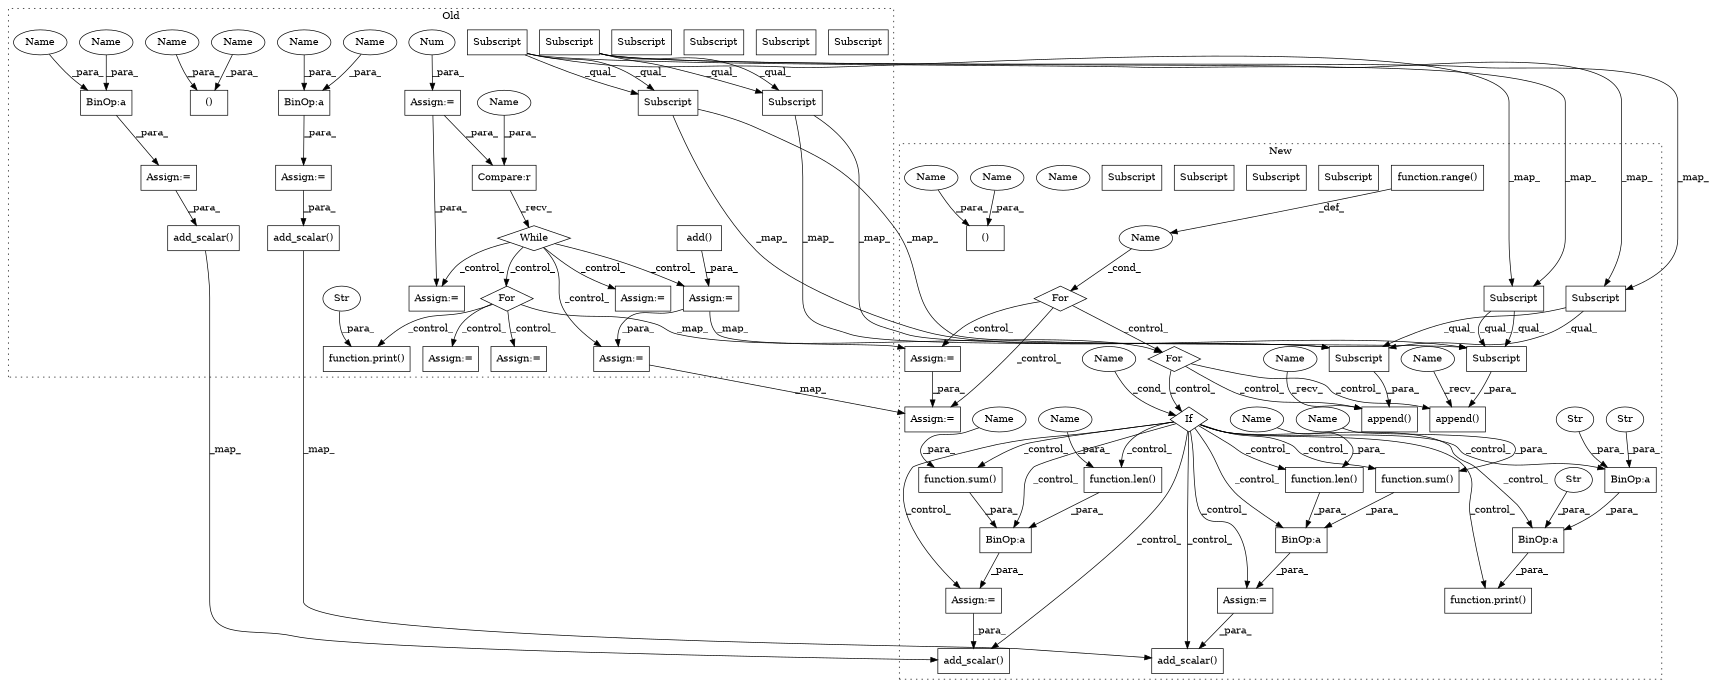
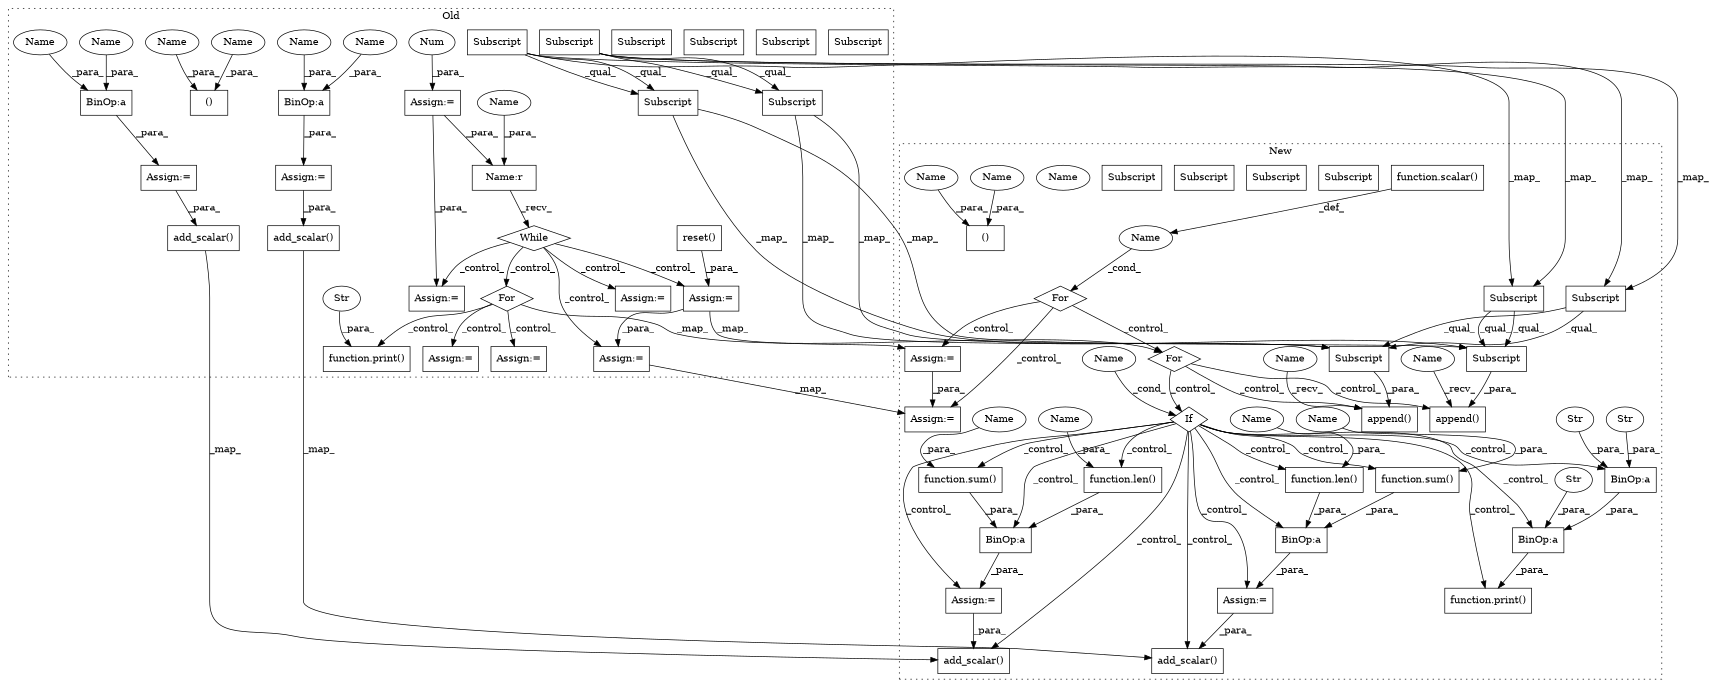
(504, 178) -> (504, 178)
(1438, 178) -> (1438, 178)
(699, 238) -> (699, 238)
